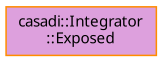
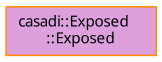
(81, 31) -> (81, 31)
